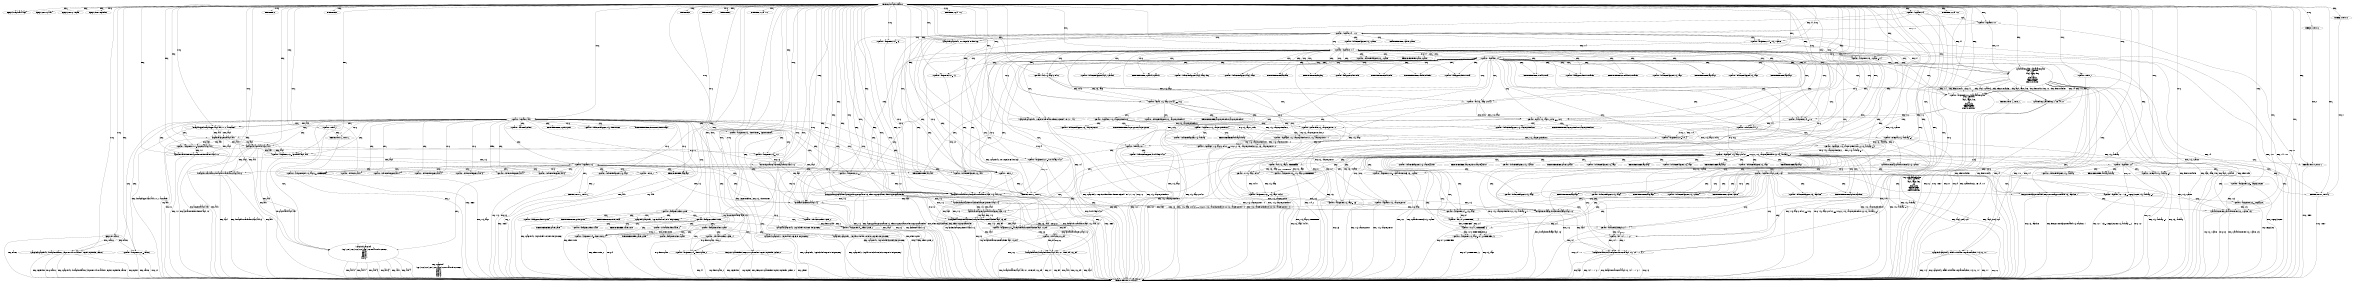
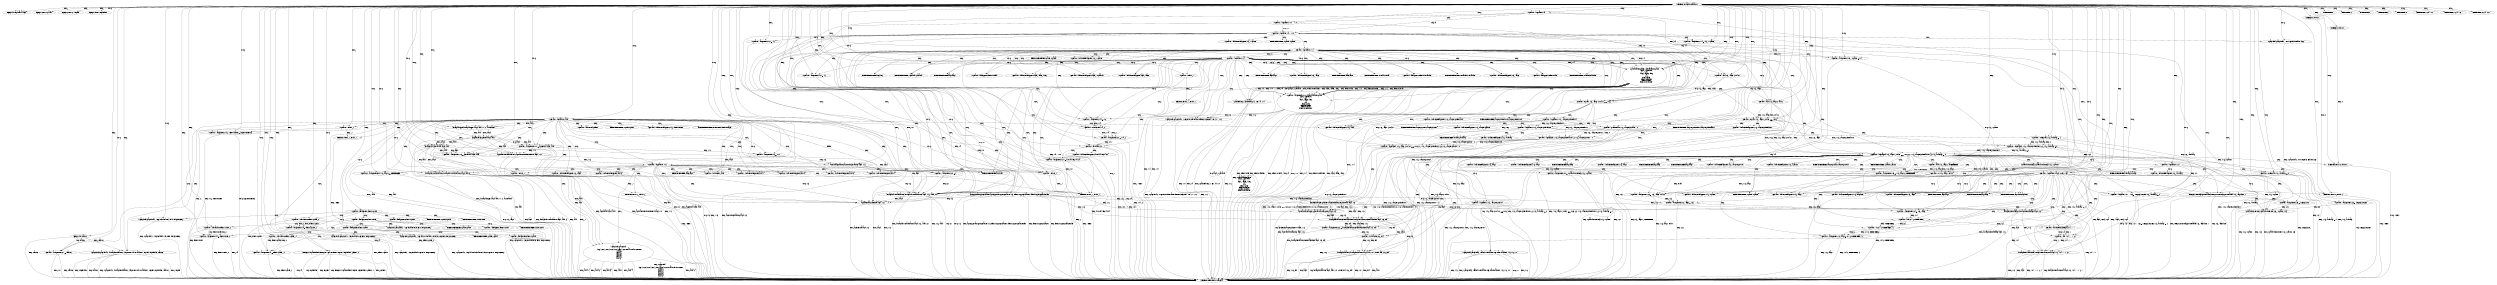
(1401, 46) -> (2116, 9)
(1382, 76) -> none
(774, 167) -> none
(2193, 169) -> none
